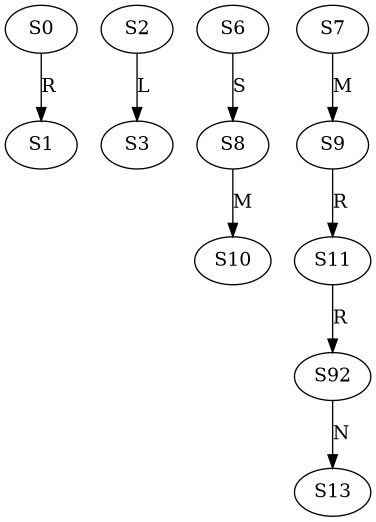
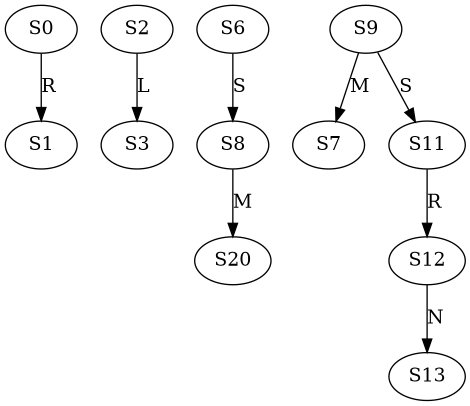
(333, 80) -> (349, 81)
(340, 203) -> (406, 87)
(233, 261) -> (233, 261)
(333, 377) -> (427, 261)
